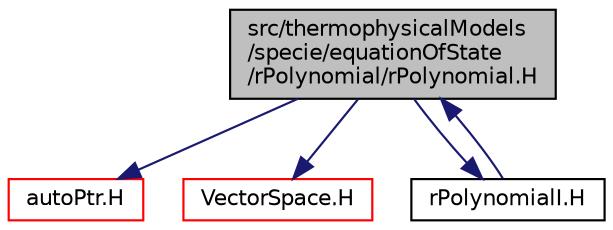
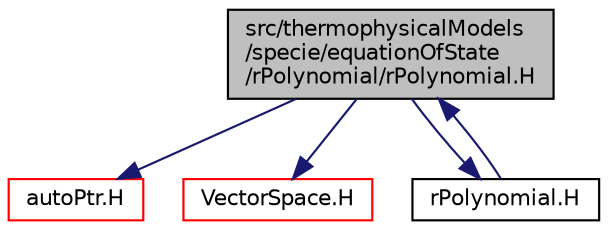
(508, 200) -> (506, 200)
